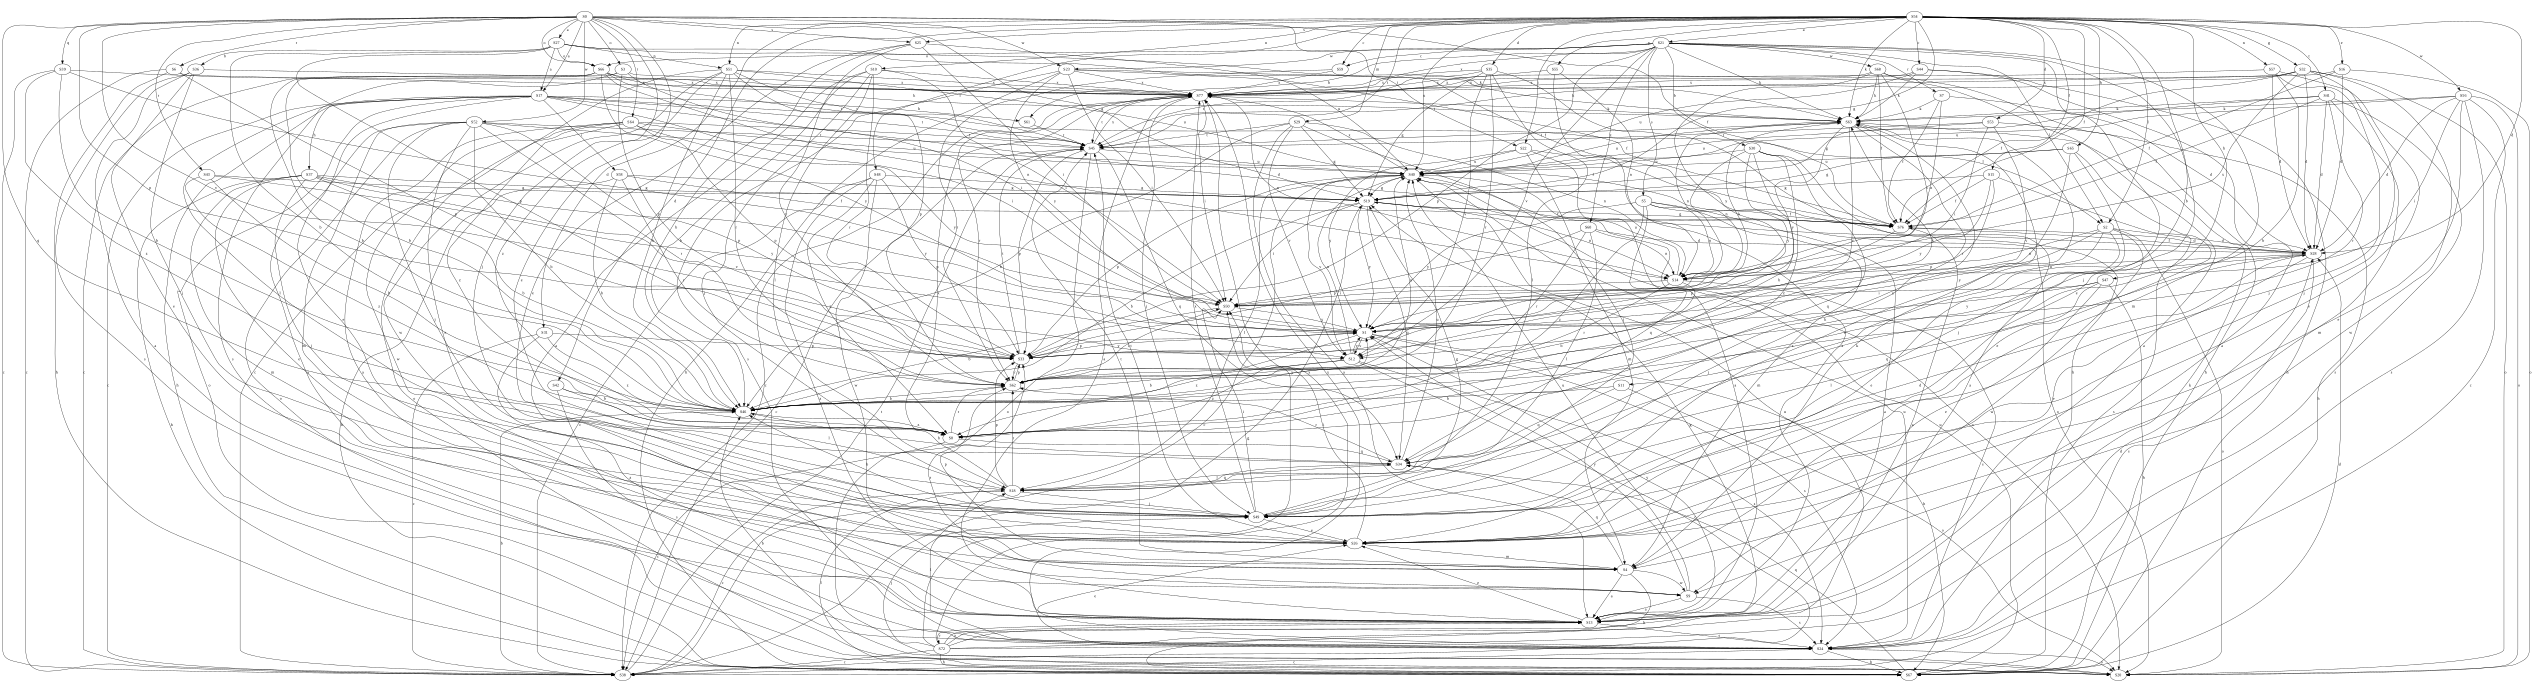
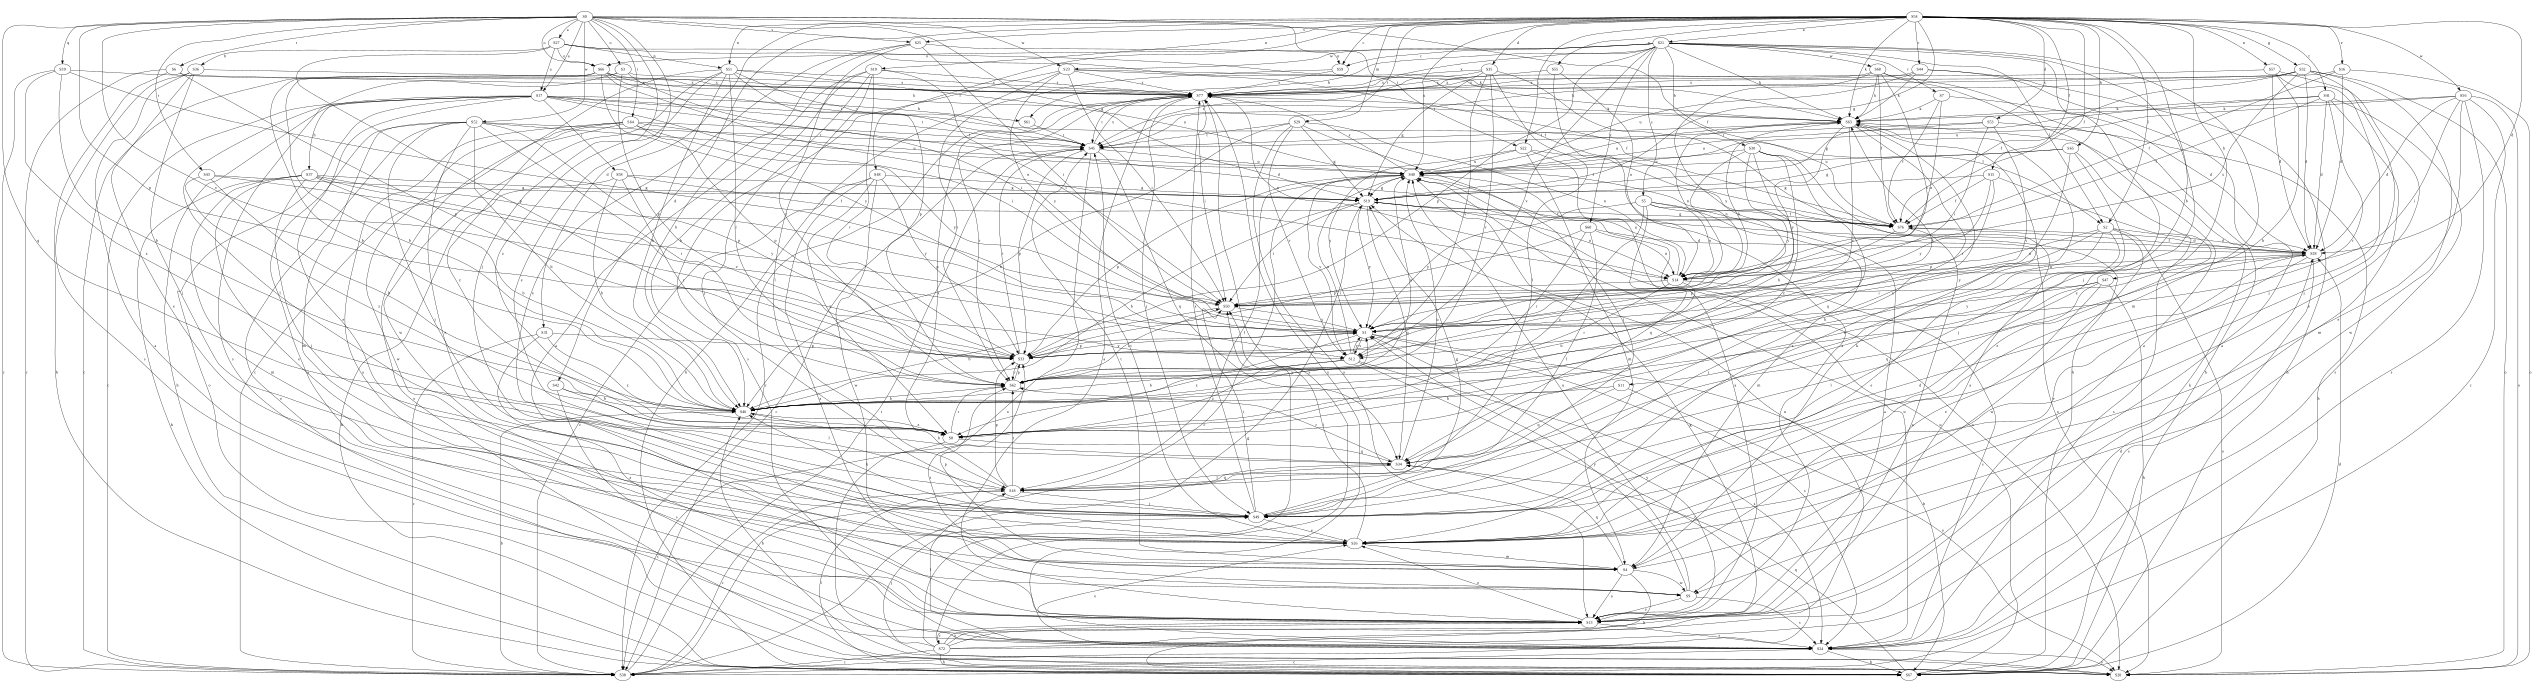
(1218, 70) -> (1124, 49)
(292, 211) -> none
